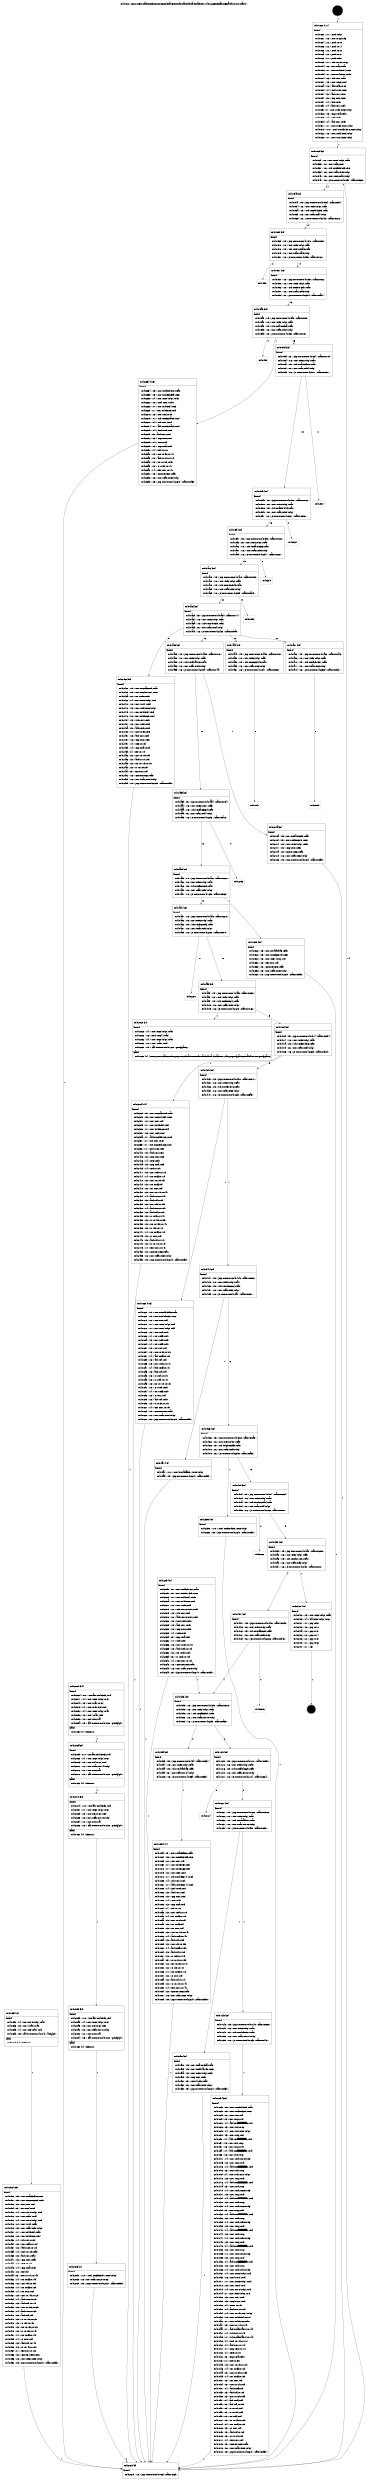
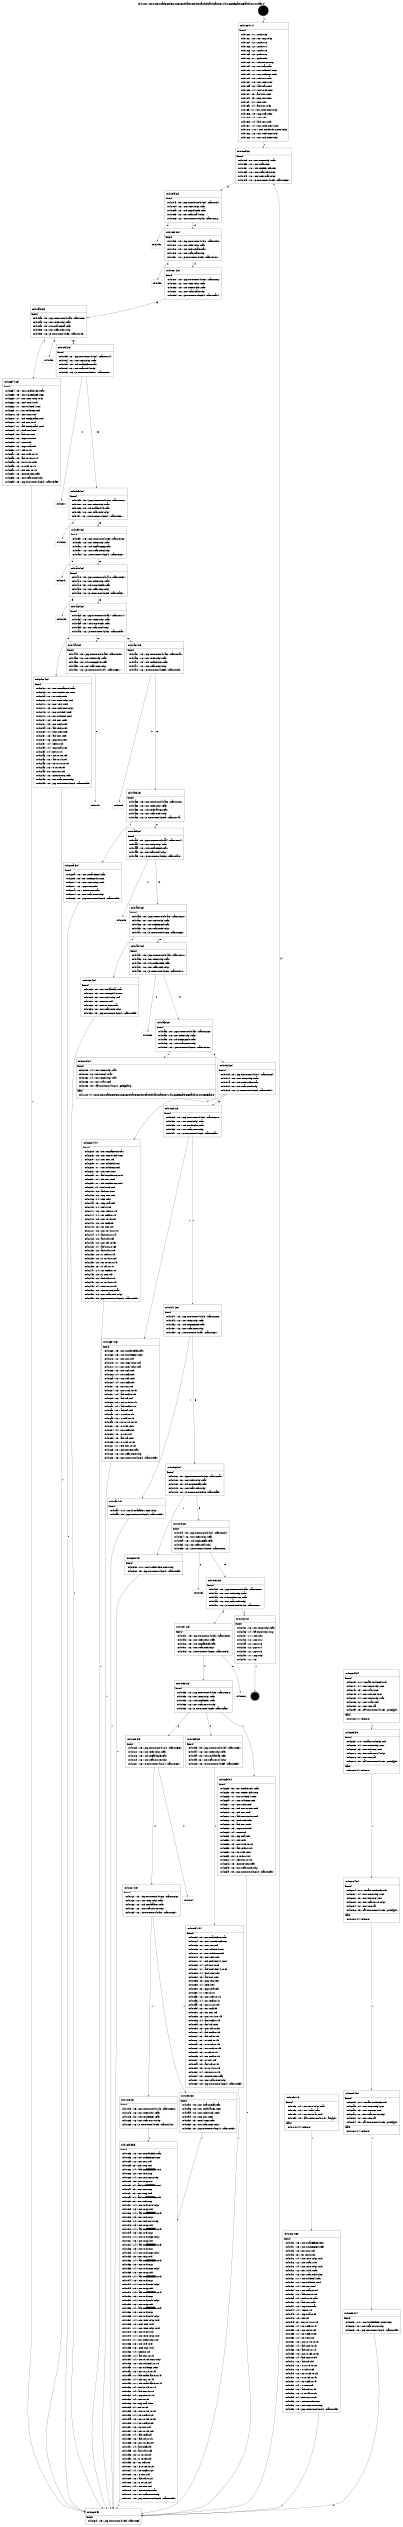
none -> (156, 245)
(203, 638) -> (155, 731)
(198, 1684) -> (248, 1738)
(201, 2279) -> (190, 2176)
